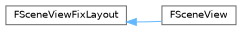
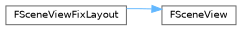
(149, 22) -> (139, 9)
